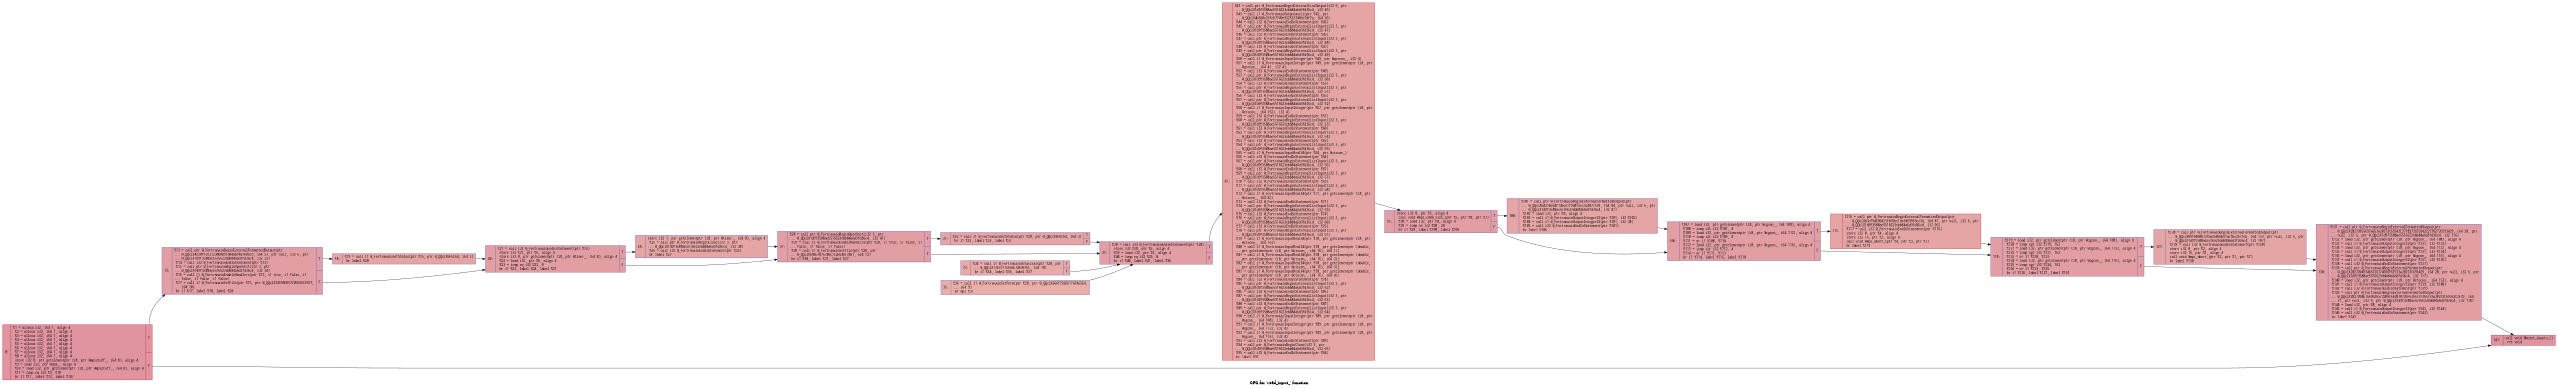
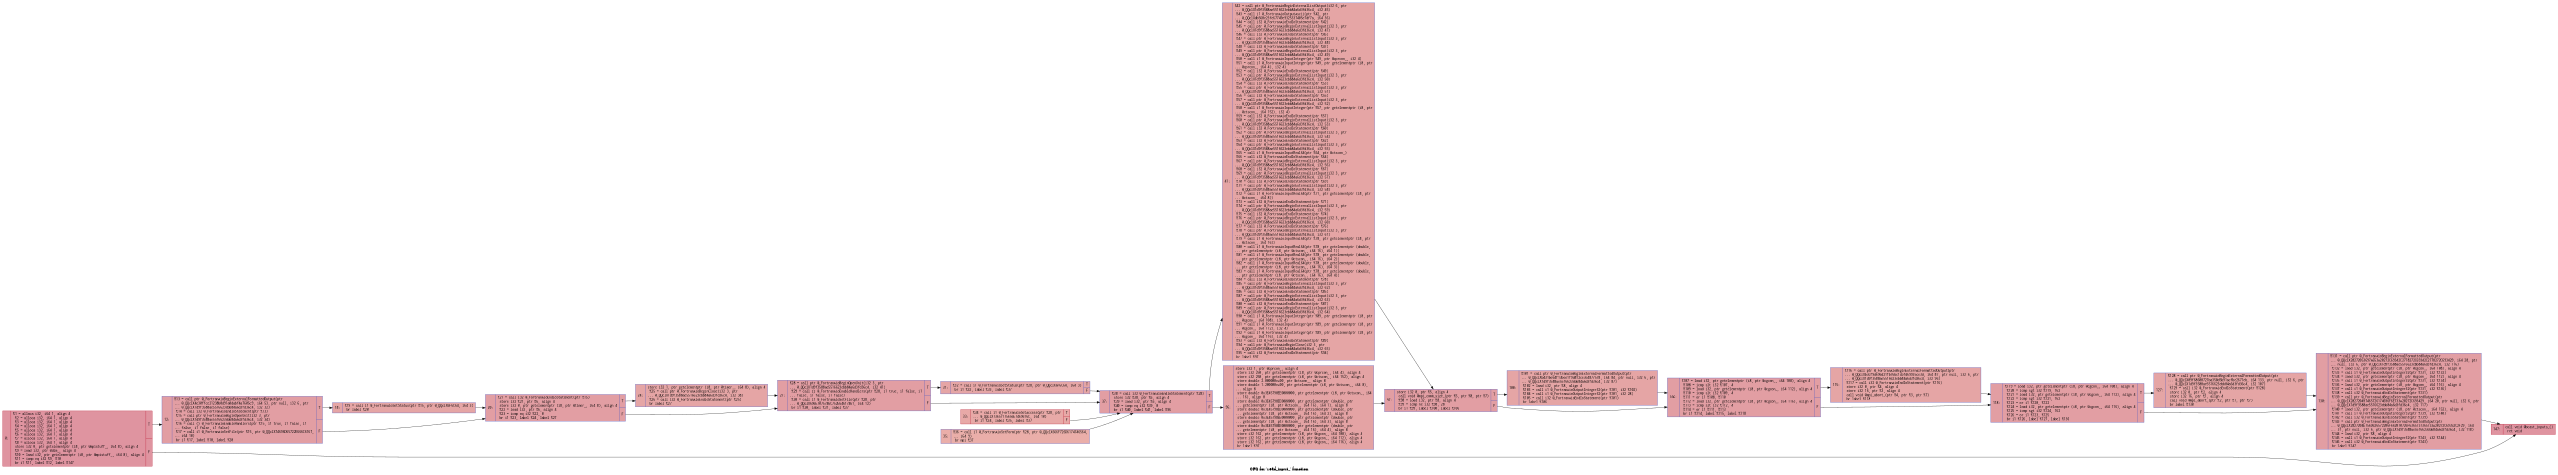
(1299, 182) -> (1299, 182)
(1906, 231) -> (1906, 385)
(1015, 268) -> (1015, 417)
none -> (1299, 408)
